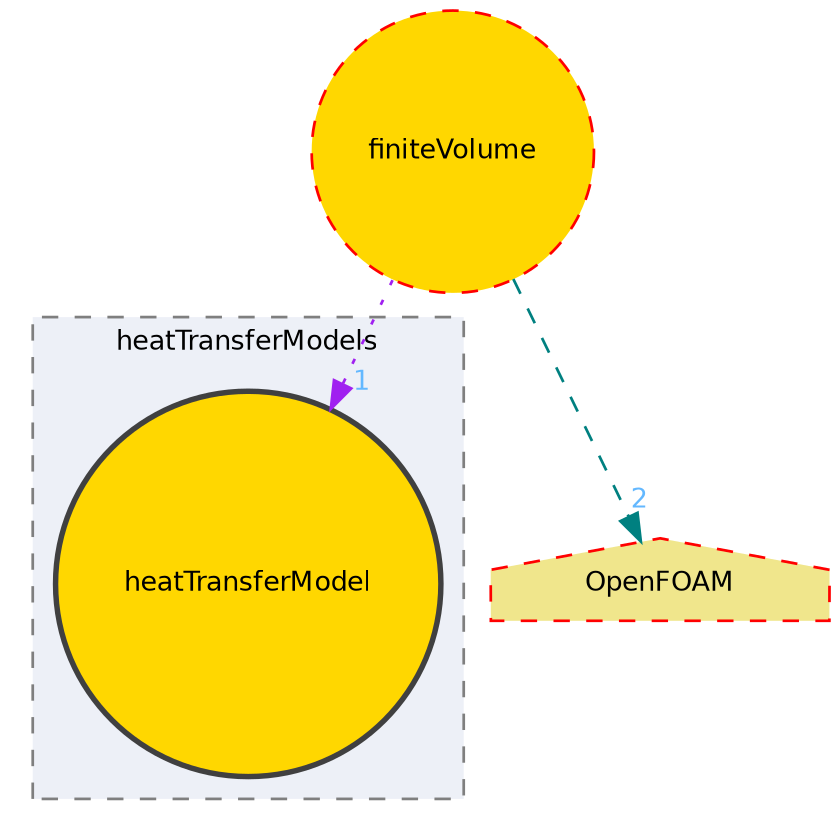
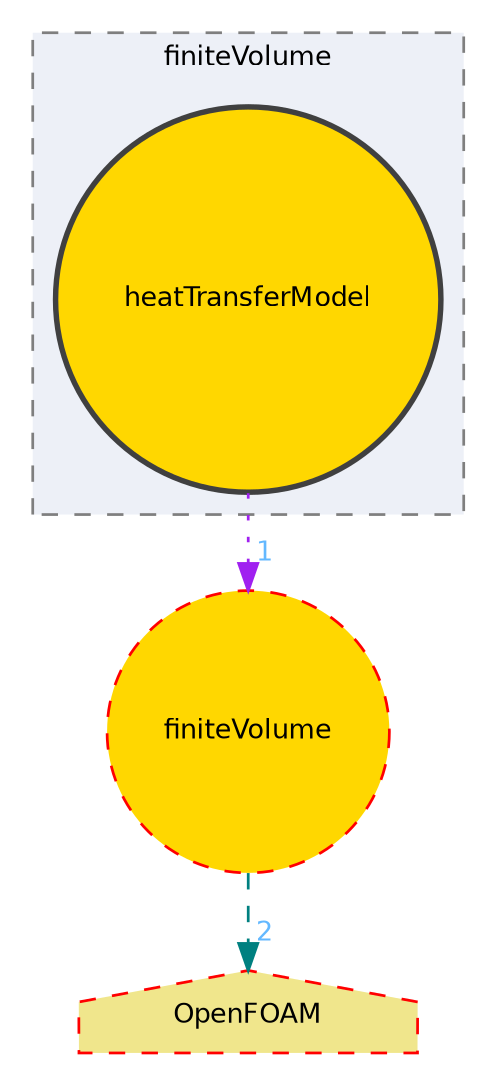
(367, 334) -> (248, 532)
(248, 343) -> (248, 59)
